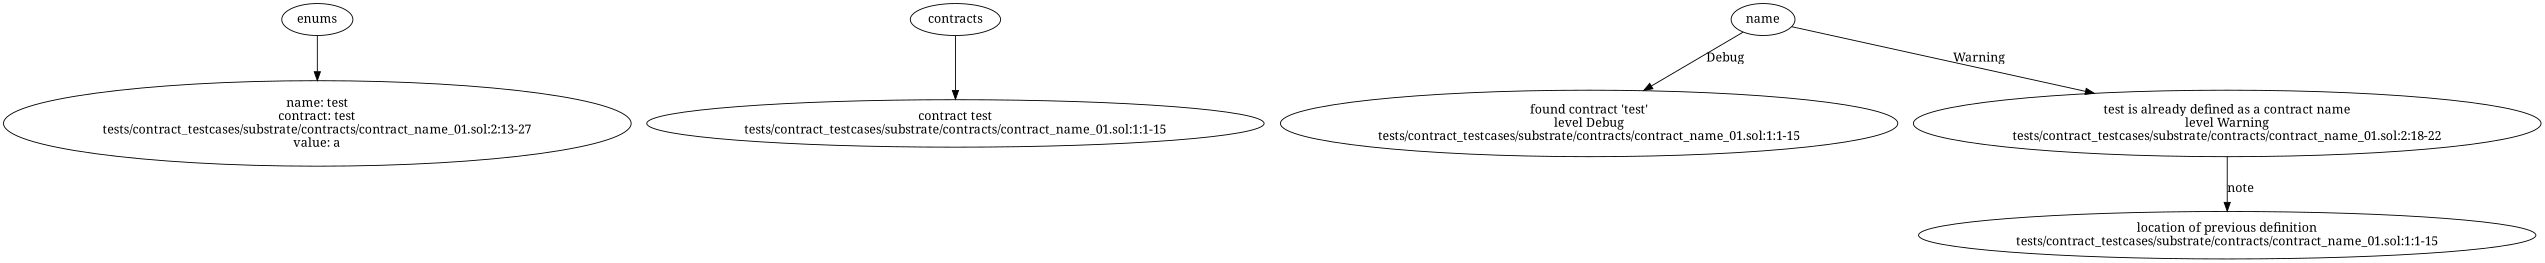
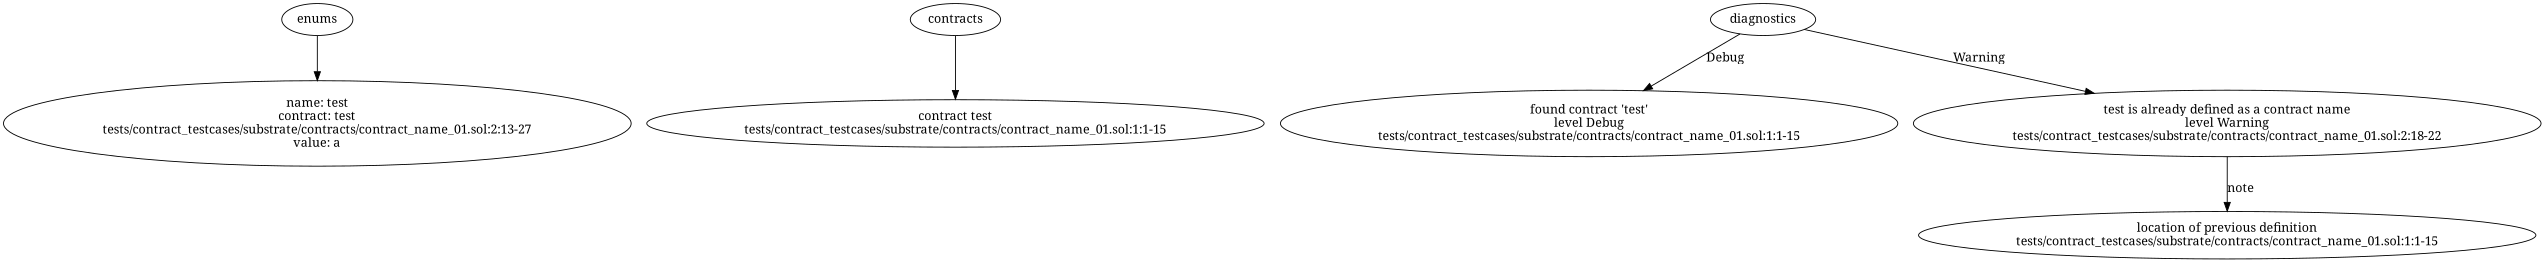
(1763, 20) -> (1763, 20)
